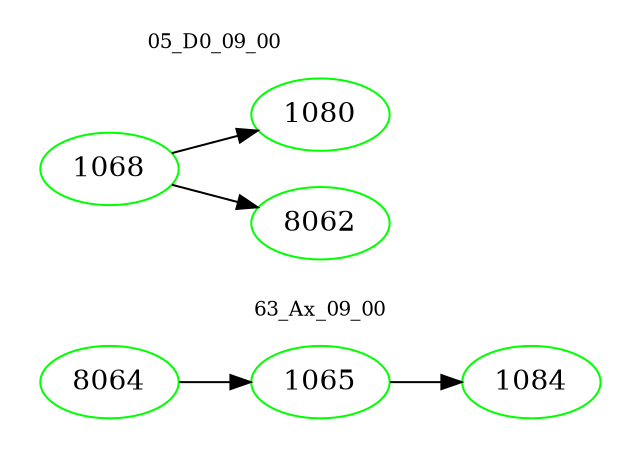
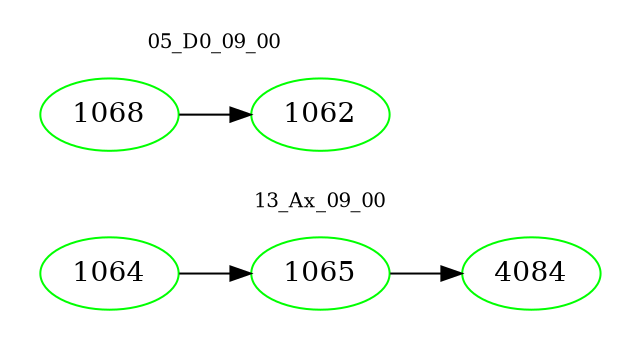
(320, 115) -> none
(320, 223) -> (320, 115)
(320, 311) -> (320, 202)
(109, 382) -> (109, 274)
(531, 382) -> (531, 274)
